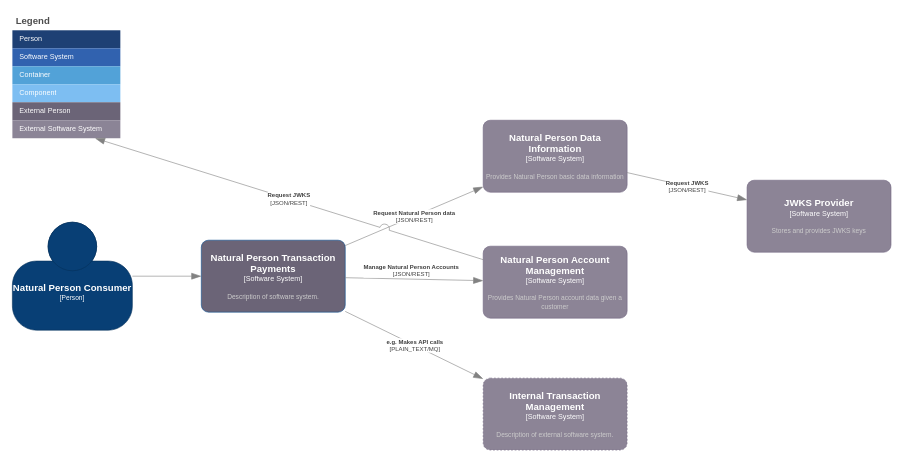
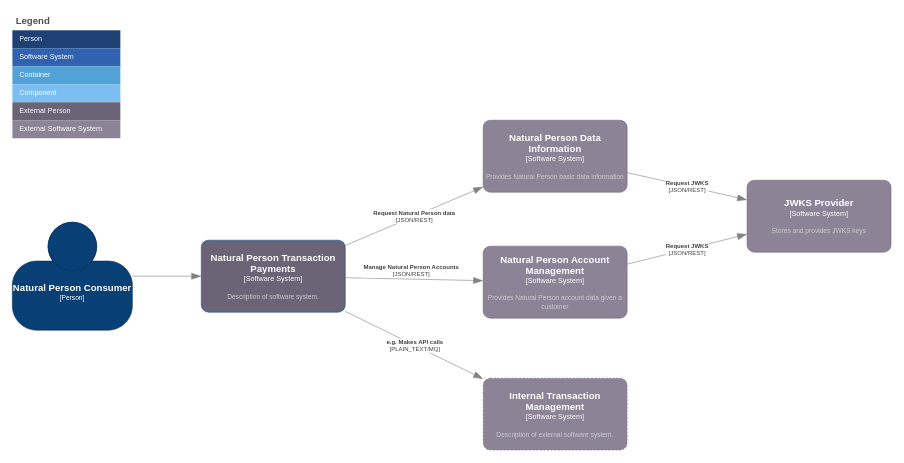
(287, 198) -> (687, 249)
